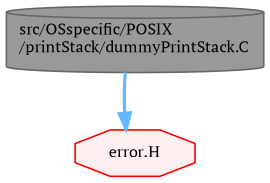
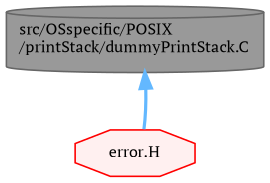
(124, 93) -> (146, 109)
